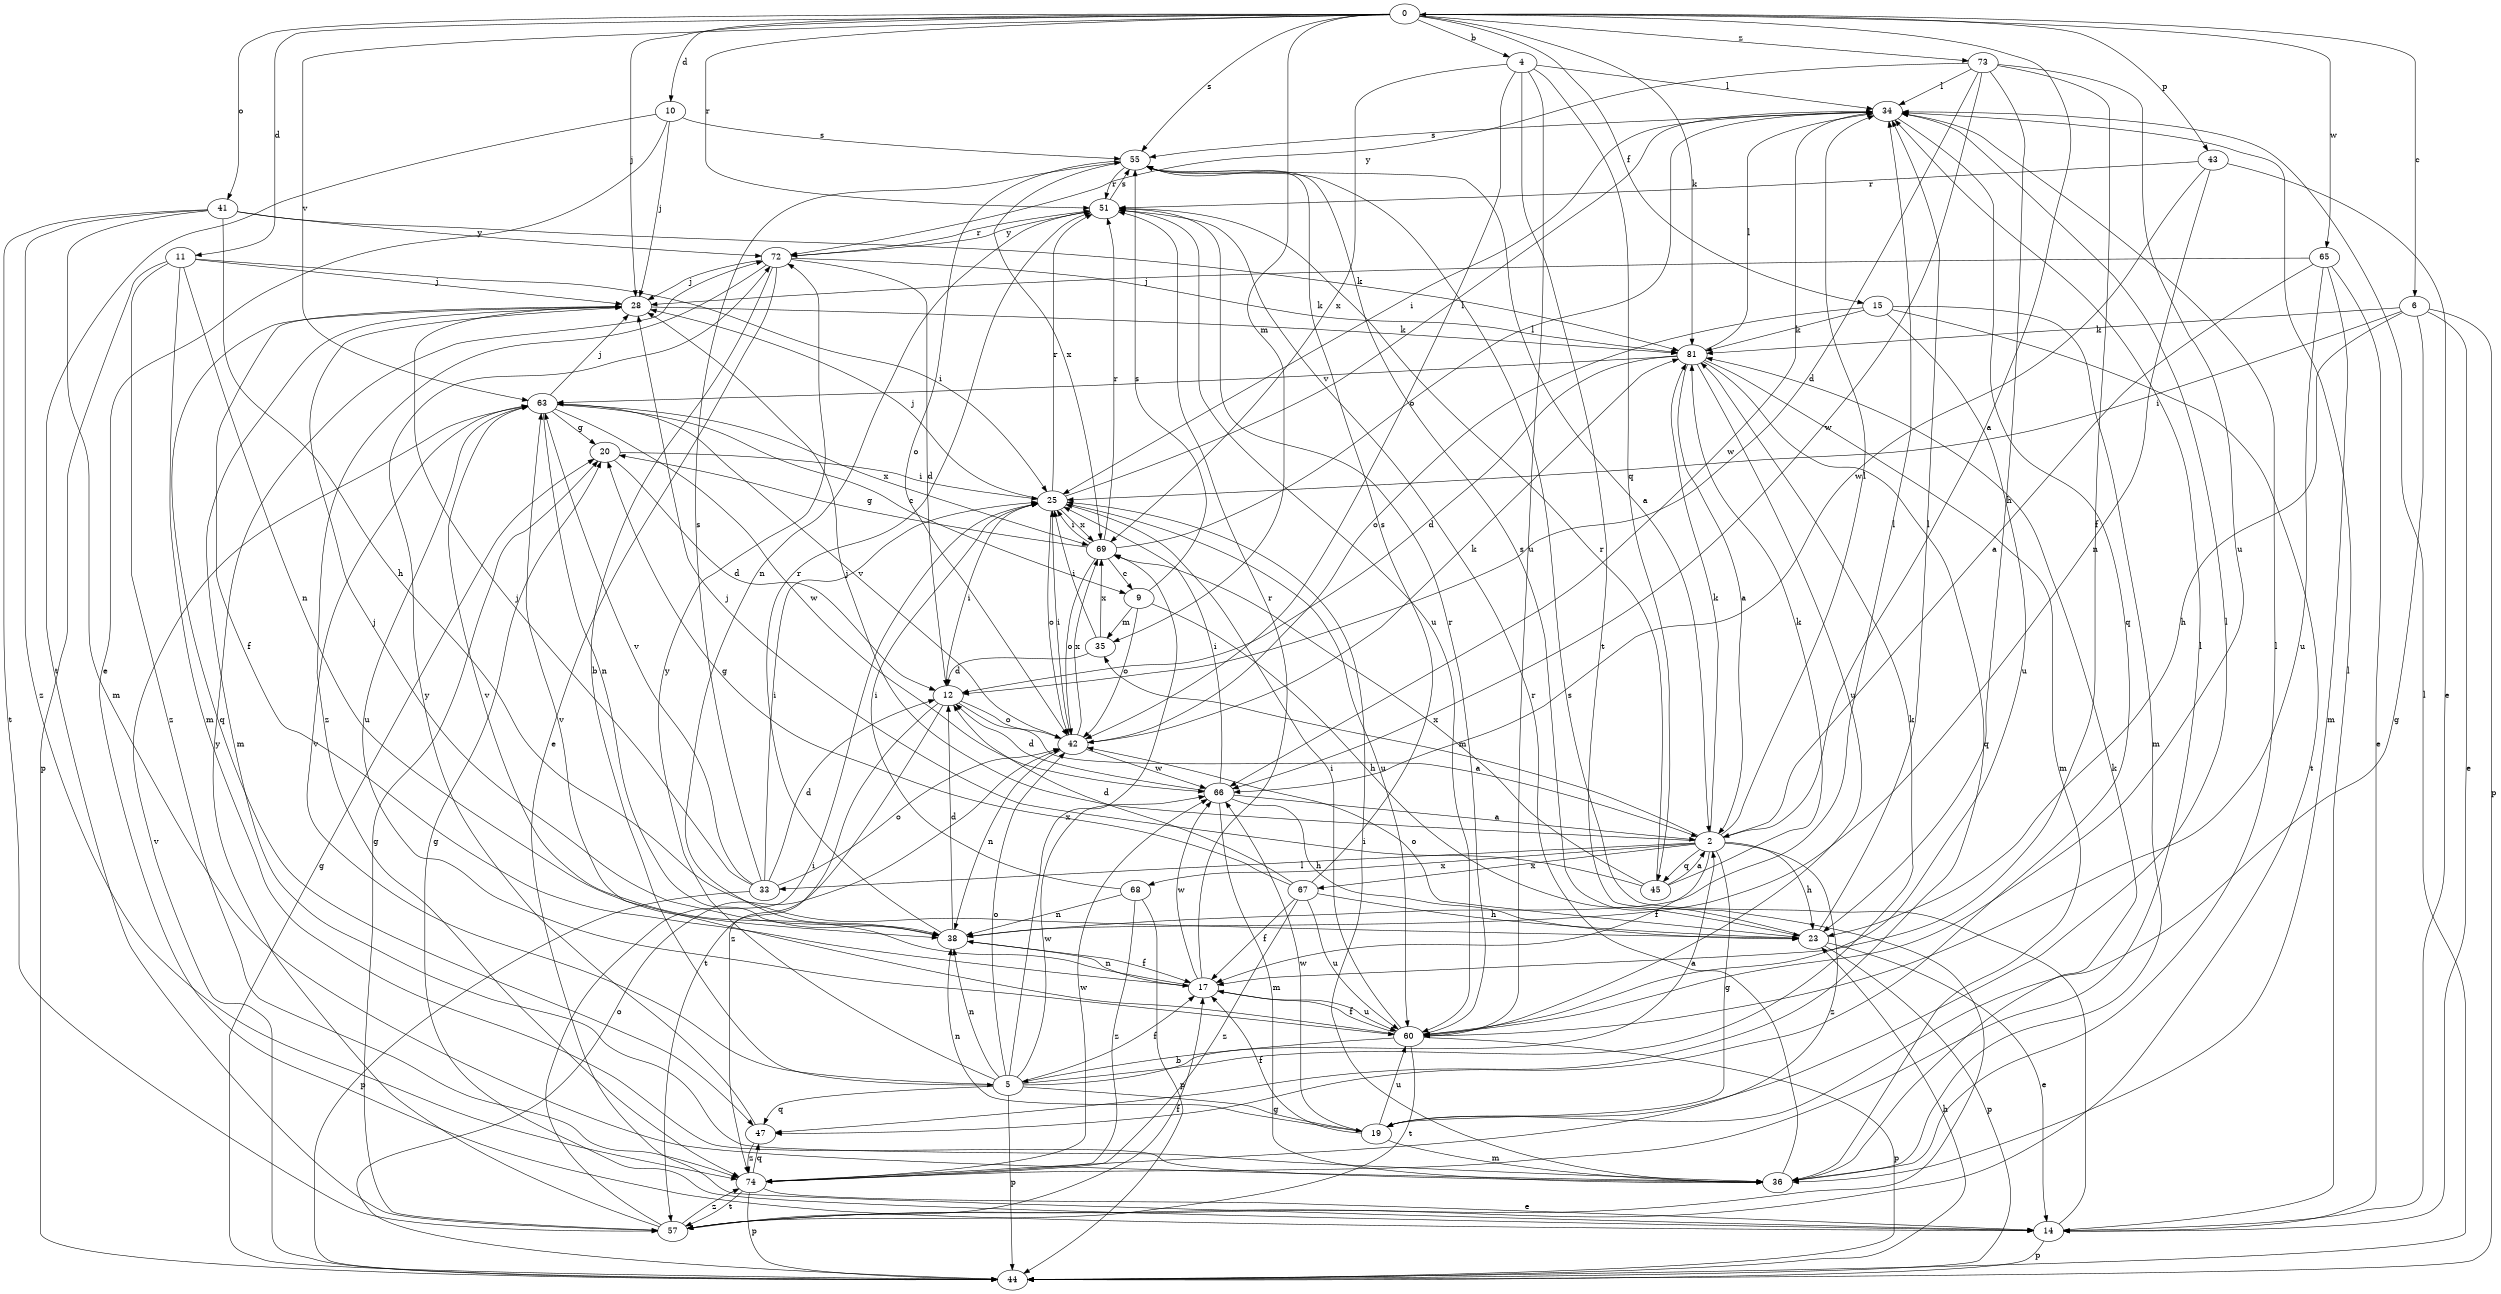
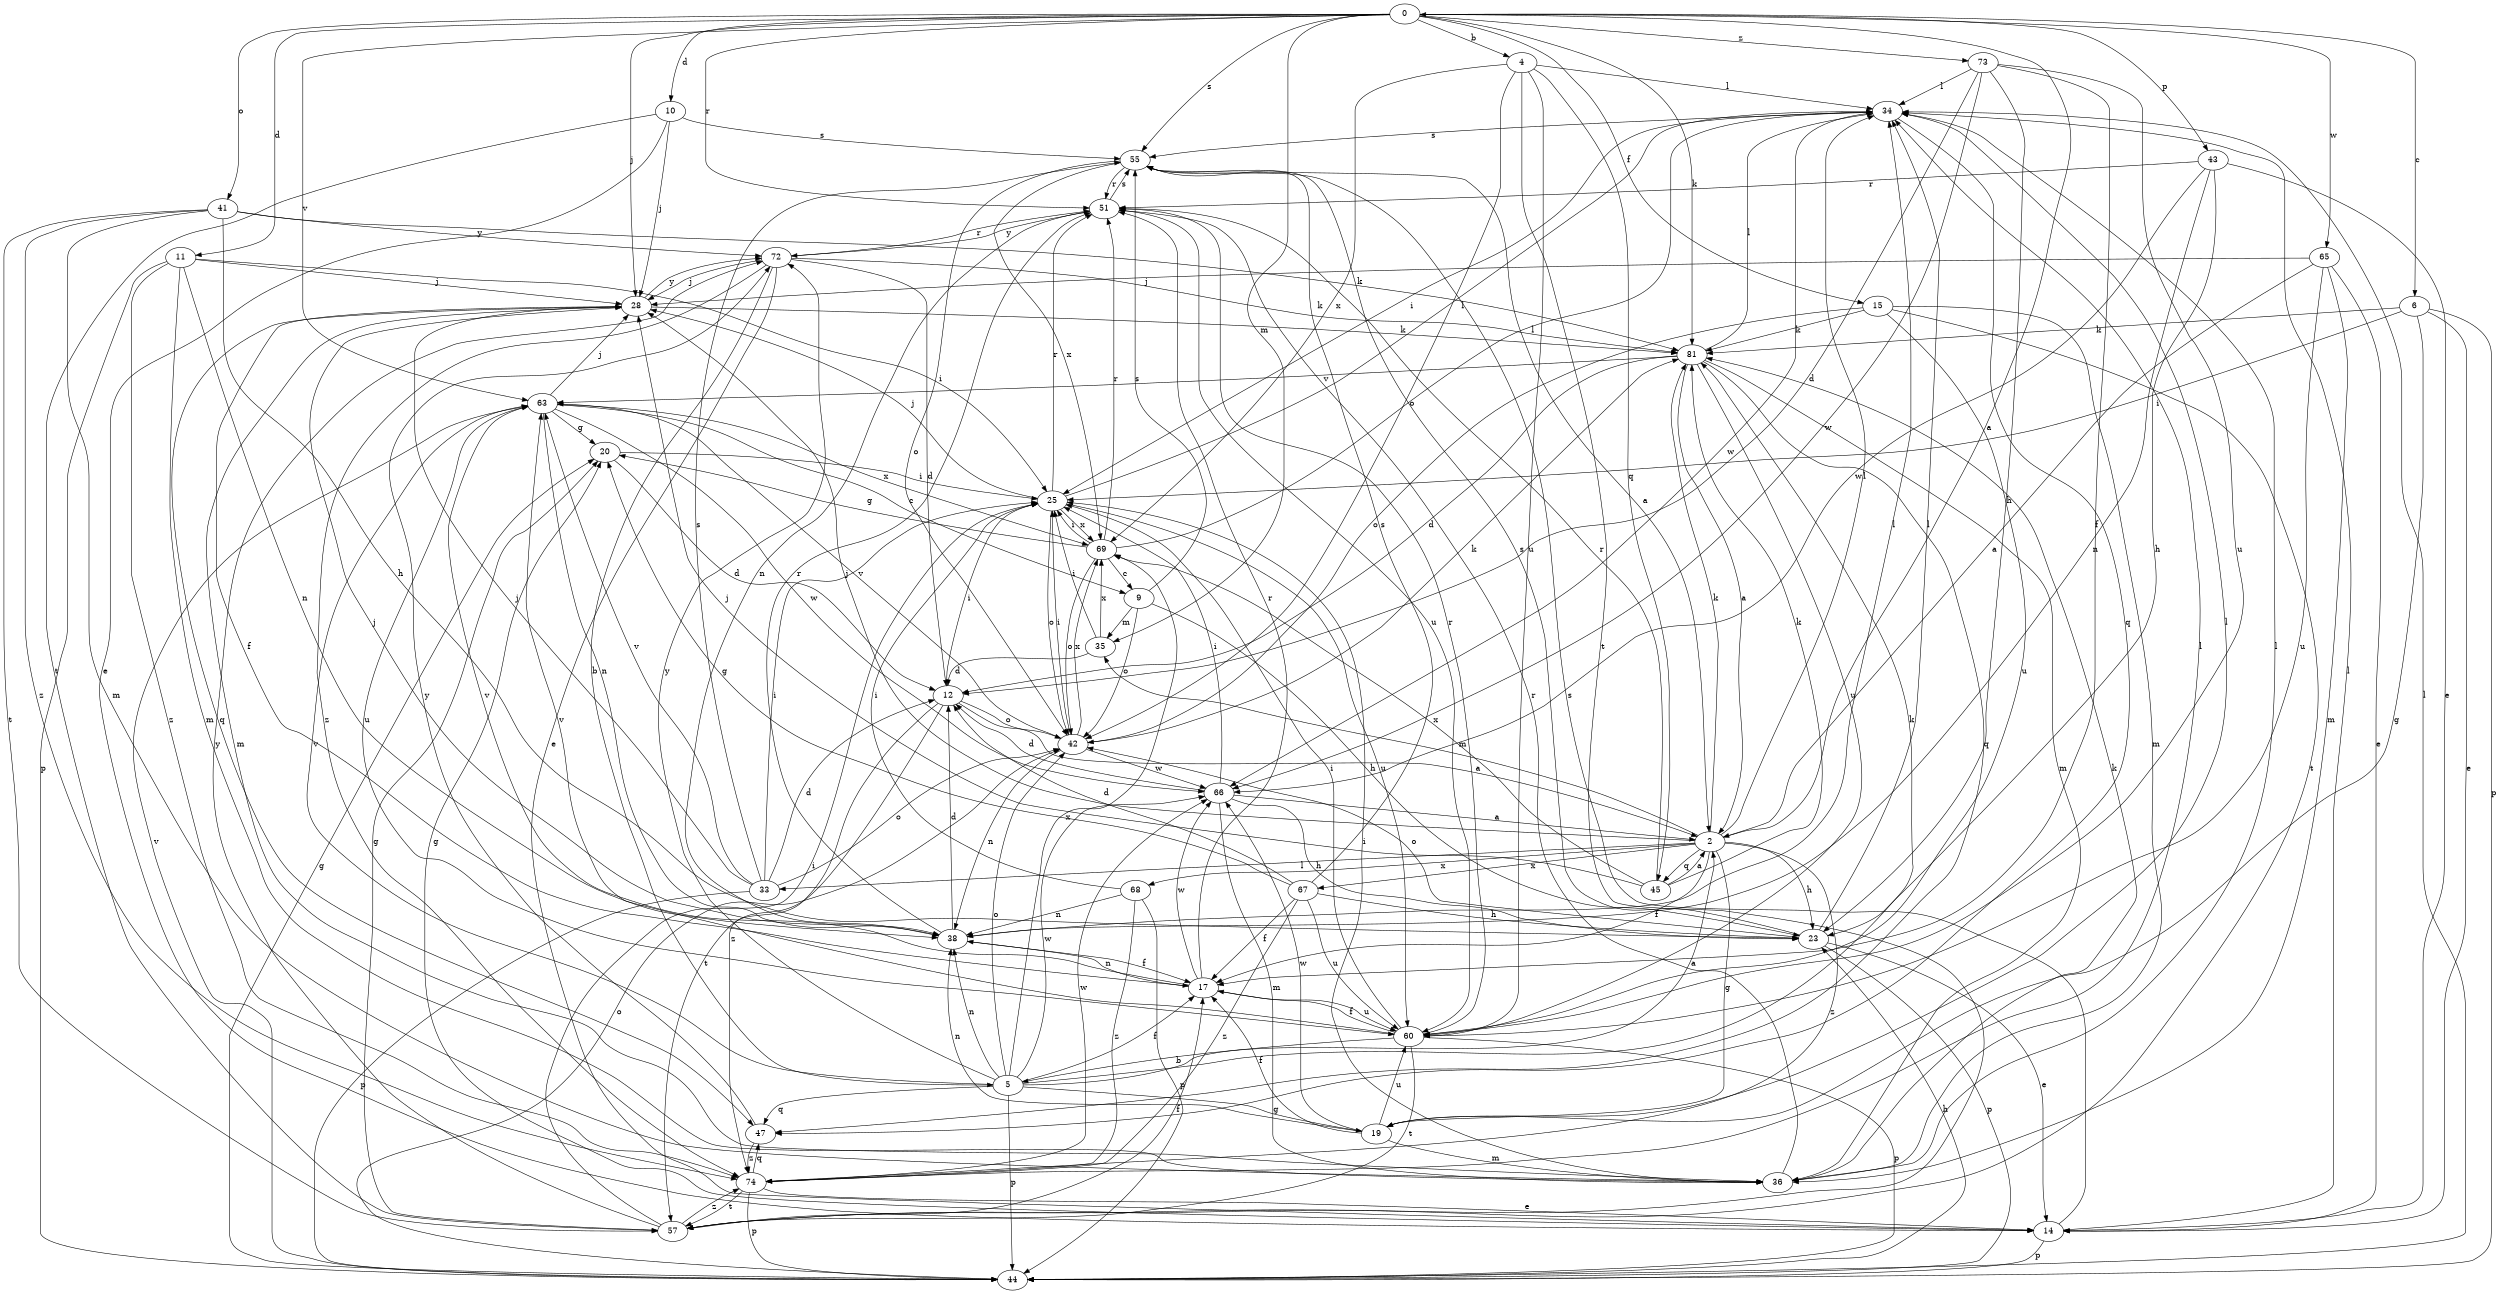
(1381, 148) -> (696, 268)
(2172, 657) -> (2150, 613)
